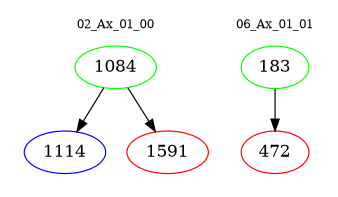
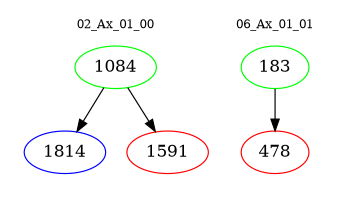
(65, 152) -> (65, 152)
(275, 152) -> (275, 152)
